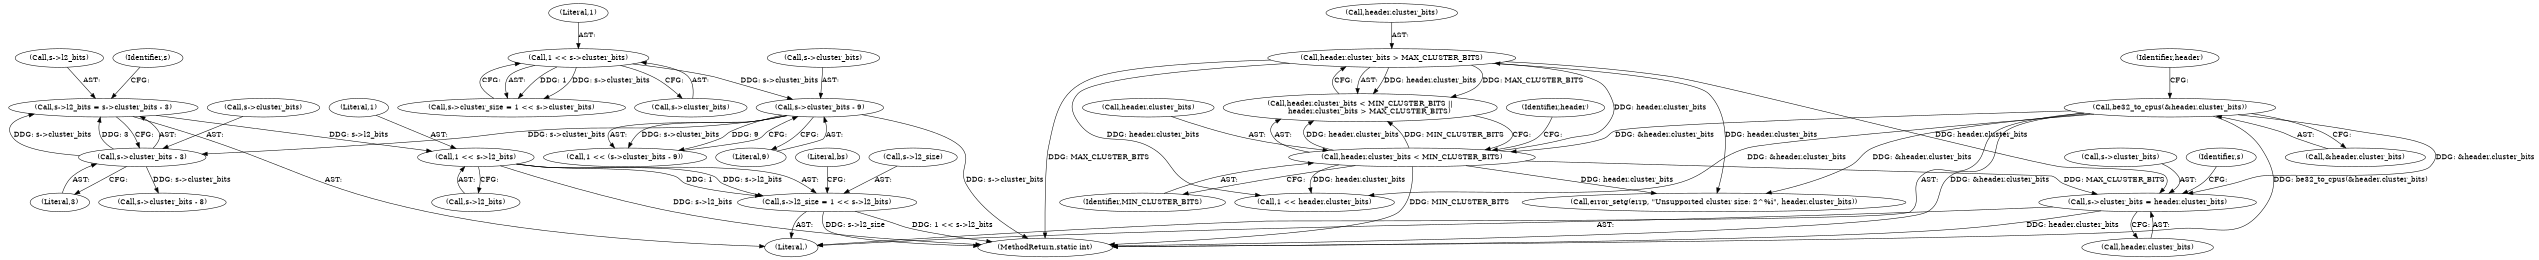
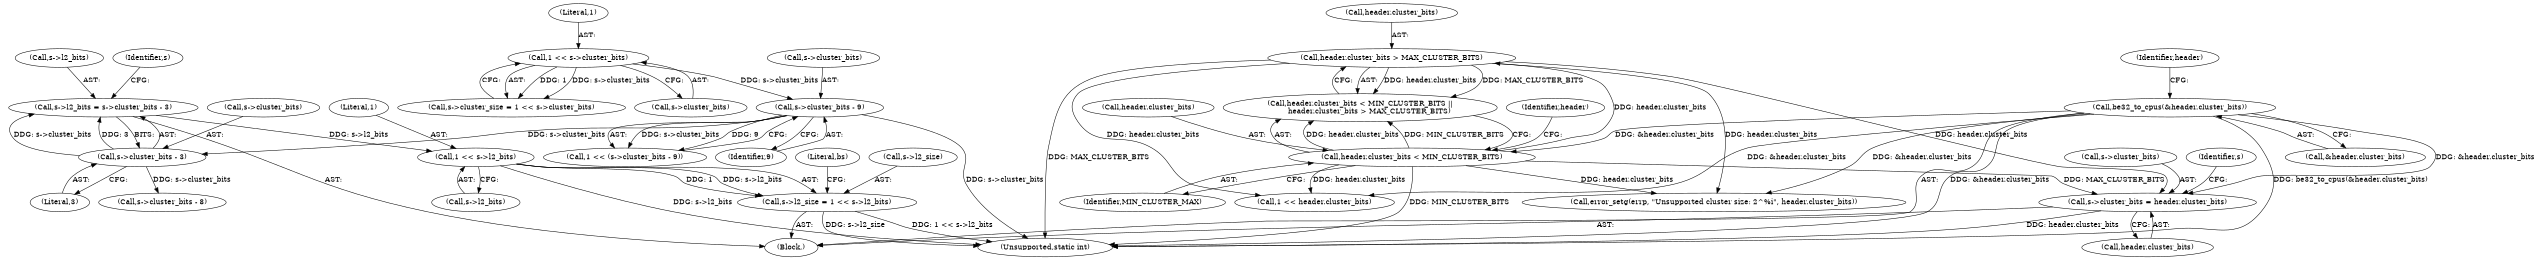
(146, 135) -> (146, 135)
(751, 157) -> (751, 157)
(1143, 202) -> (1143, 202)
(791, 247) -> (791, 247)
(1045, 247) -> (1045, 247)
